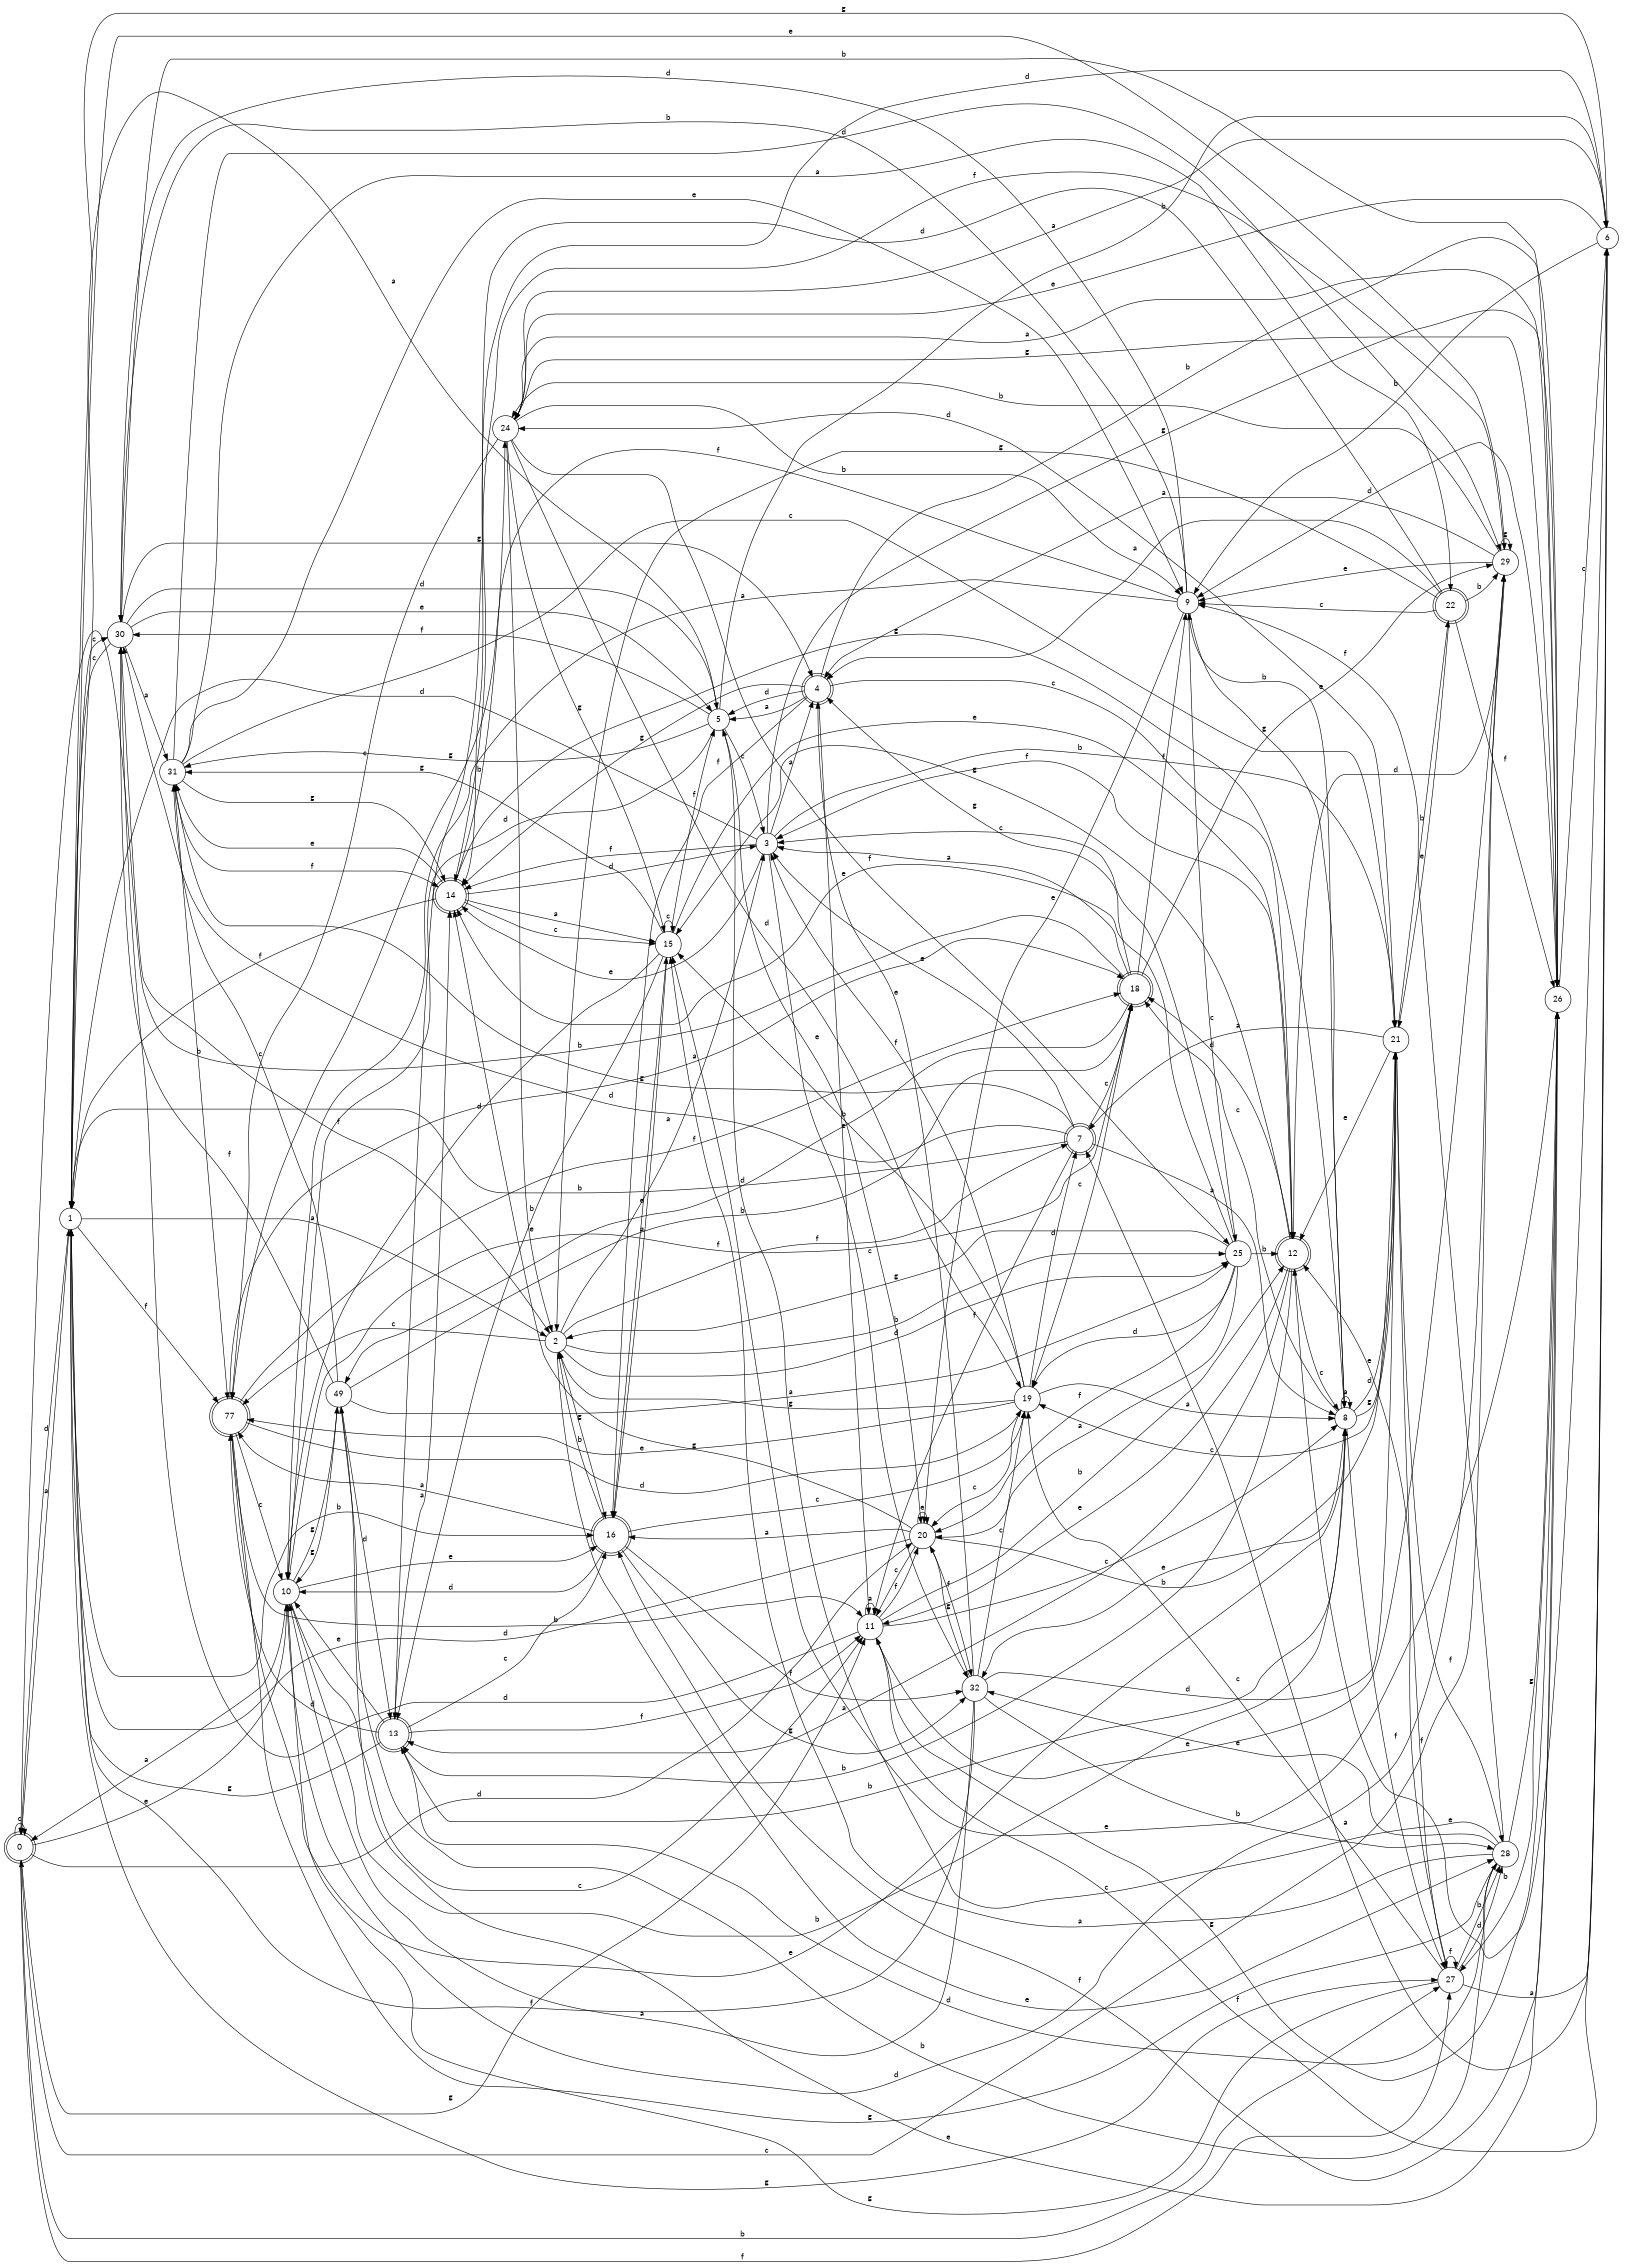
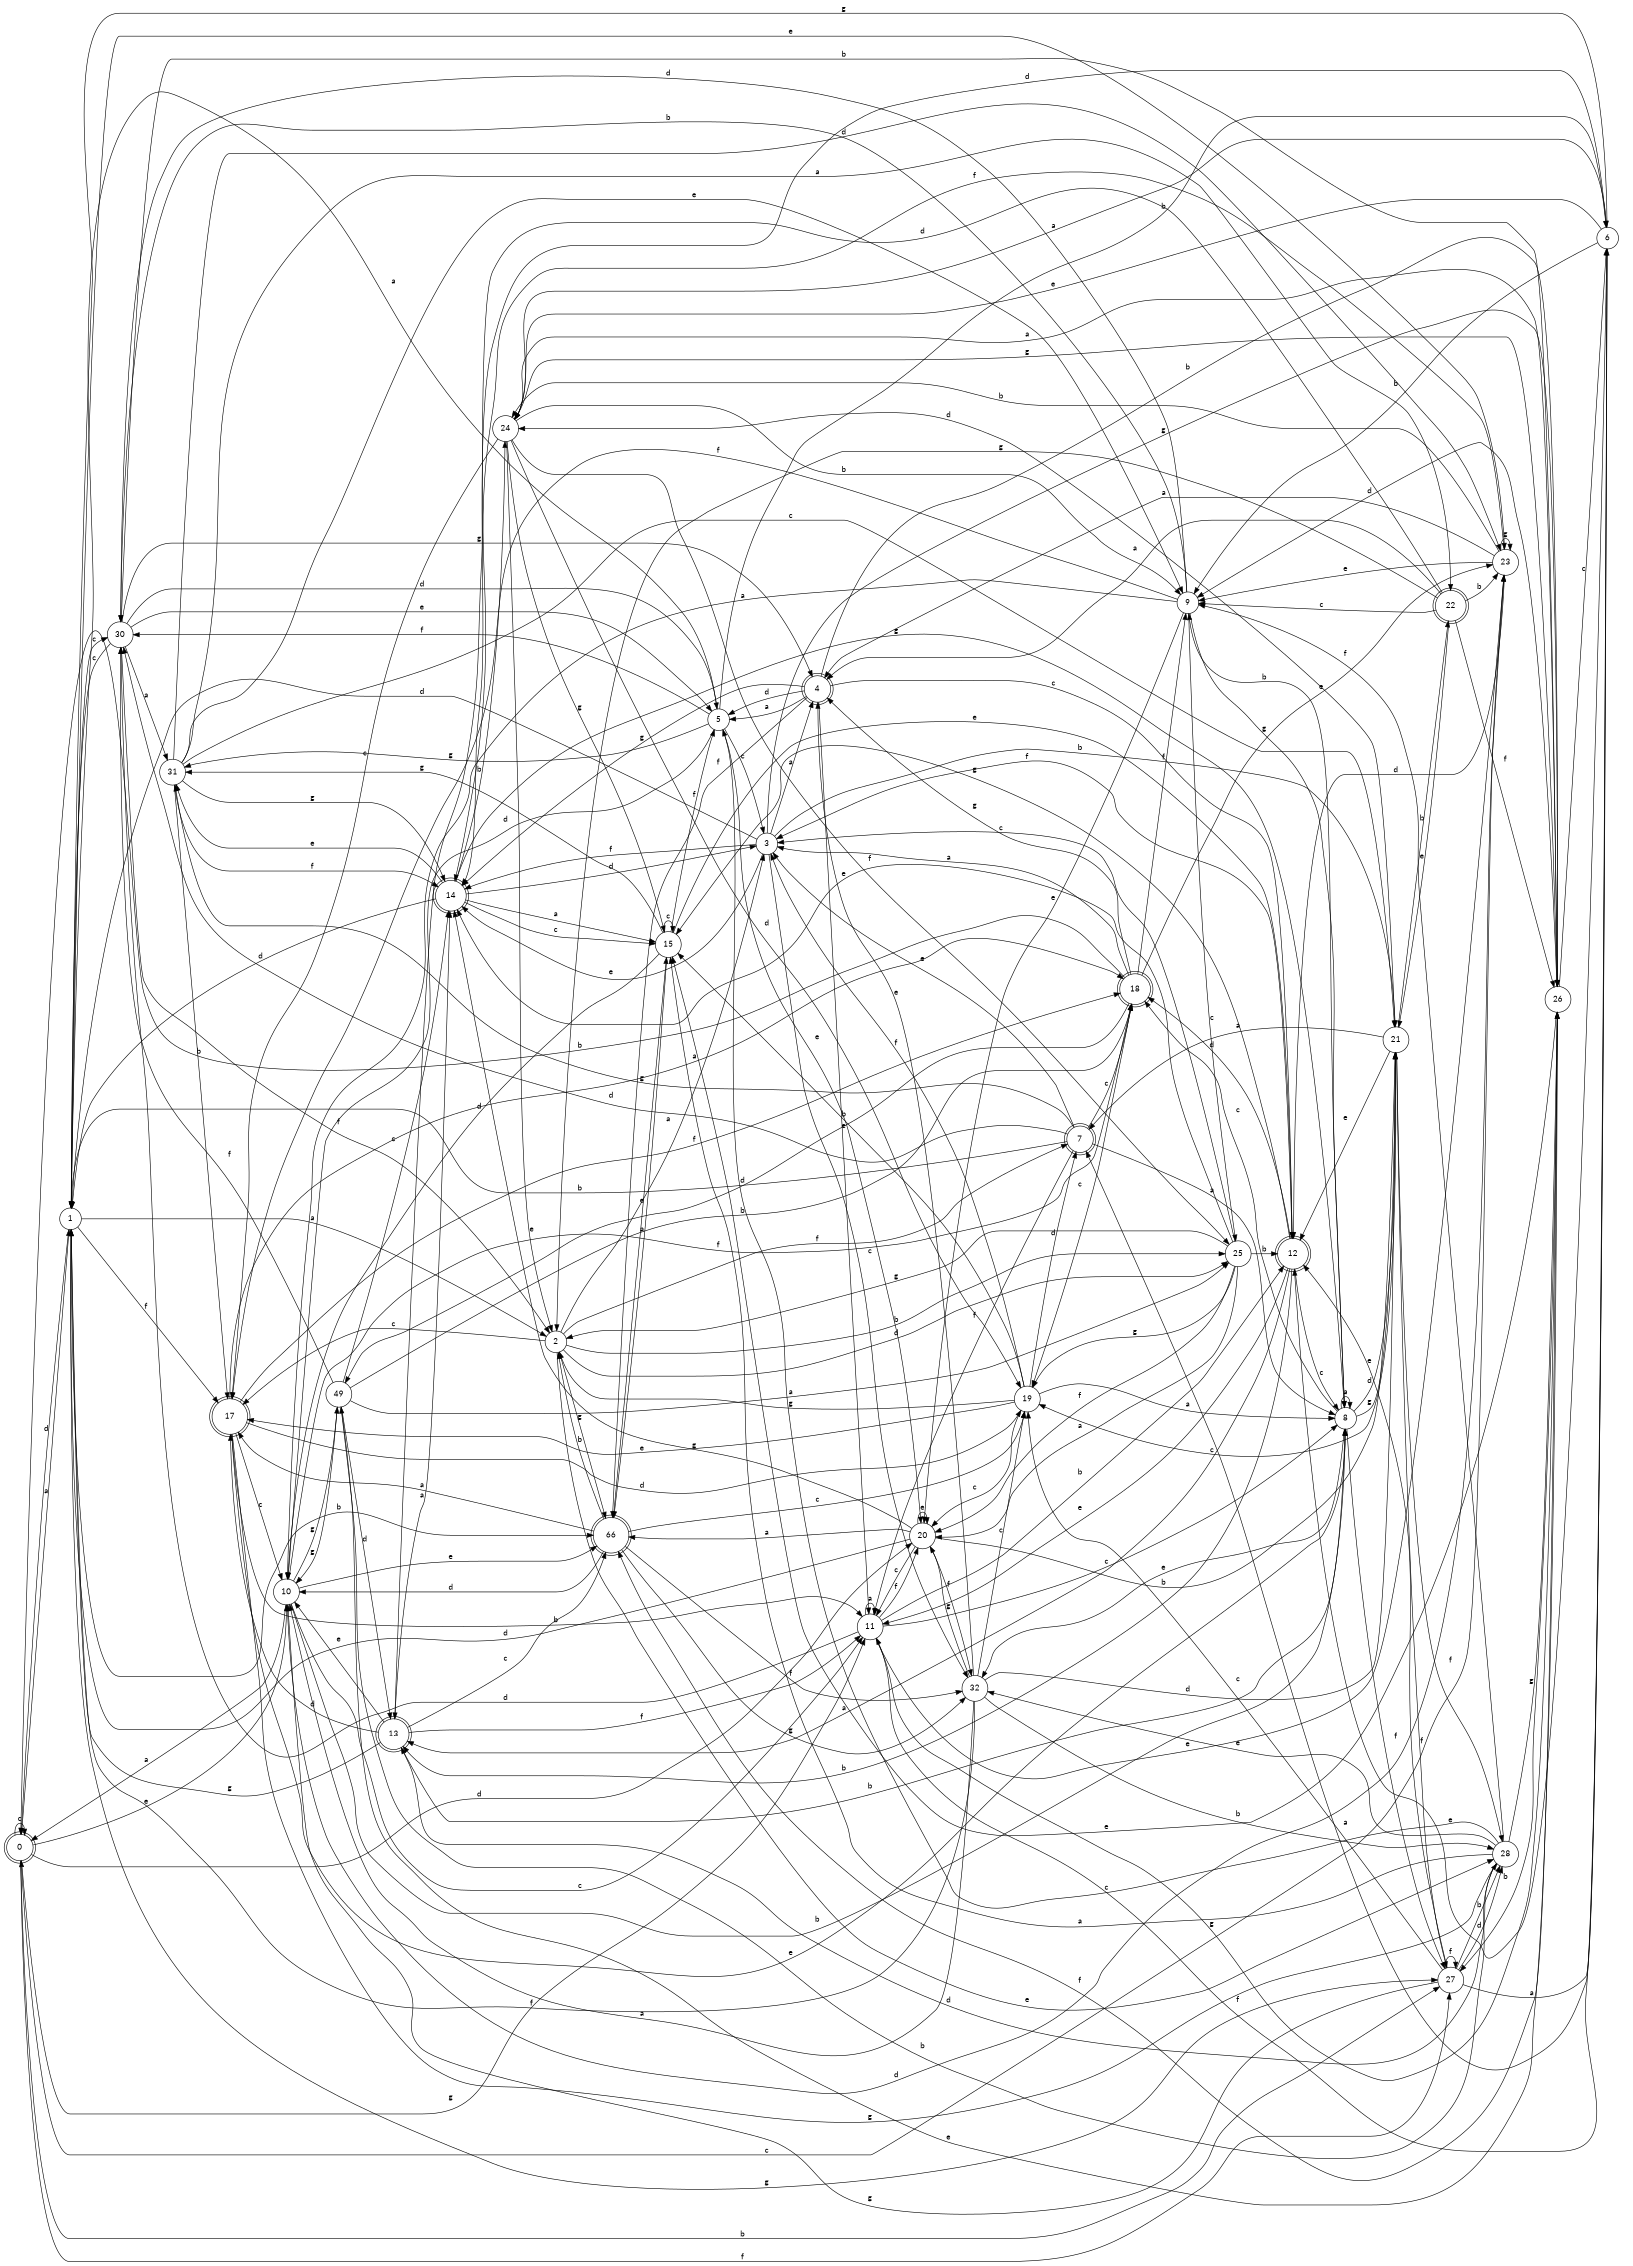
(1506, 562) -> (1506, 562)
(261, 956) -> (261, 956)
(268, 1082) -> (406, 1152)
(494, 1322) -> none
(1135, 1332) -> (1135, 1332)
(230, 1417) -> (230, 1417)
(611, 1535) -> (611, 1535)
